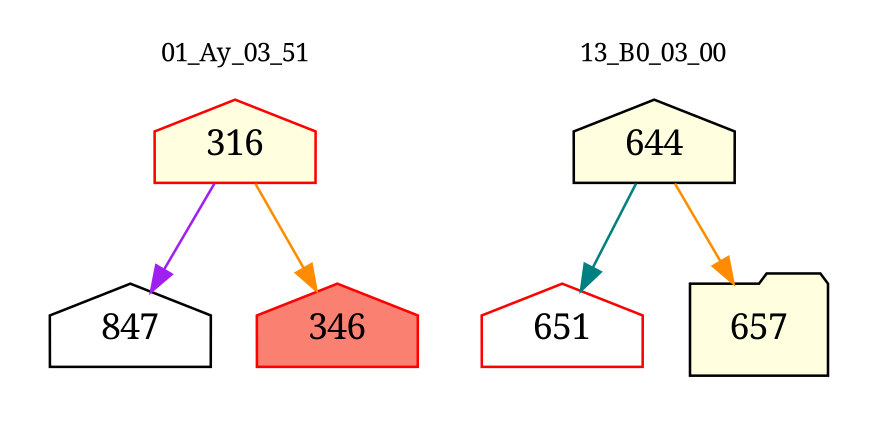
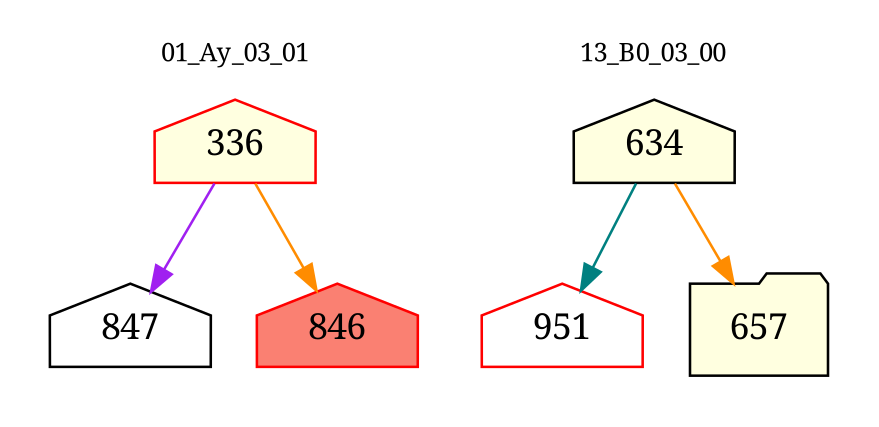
(235, 55) -> (235, 55)
(235, 146) -> (235, 146)
(654, 146) -> (654, 146)
(337, 330) -> (337, 330)
(562, 330) -> (562, 330)
